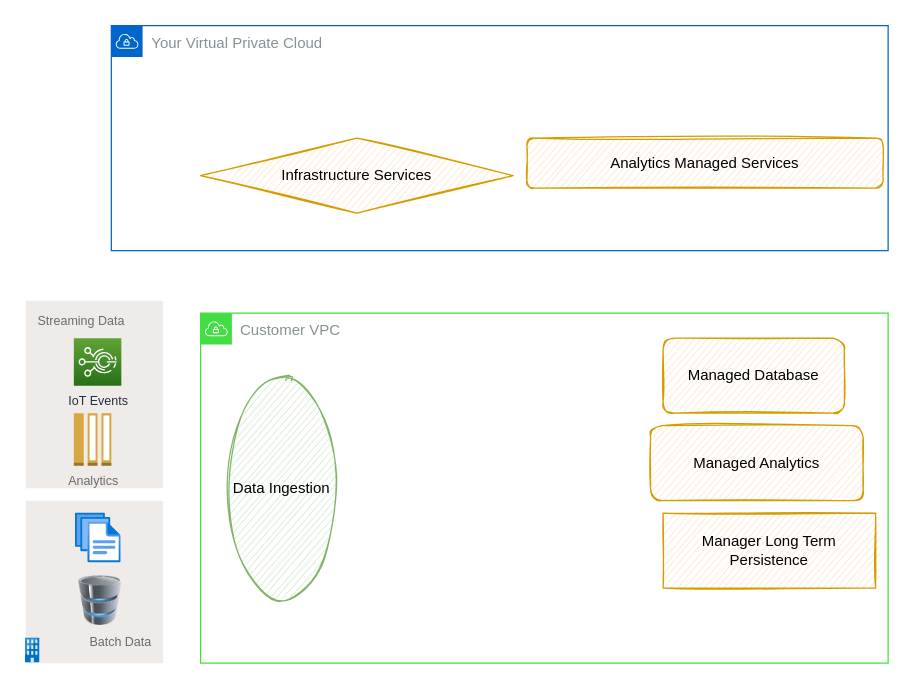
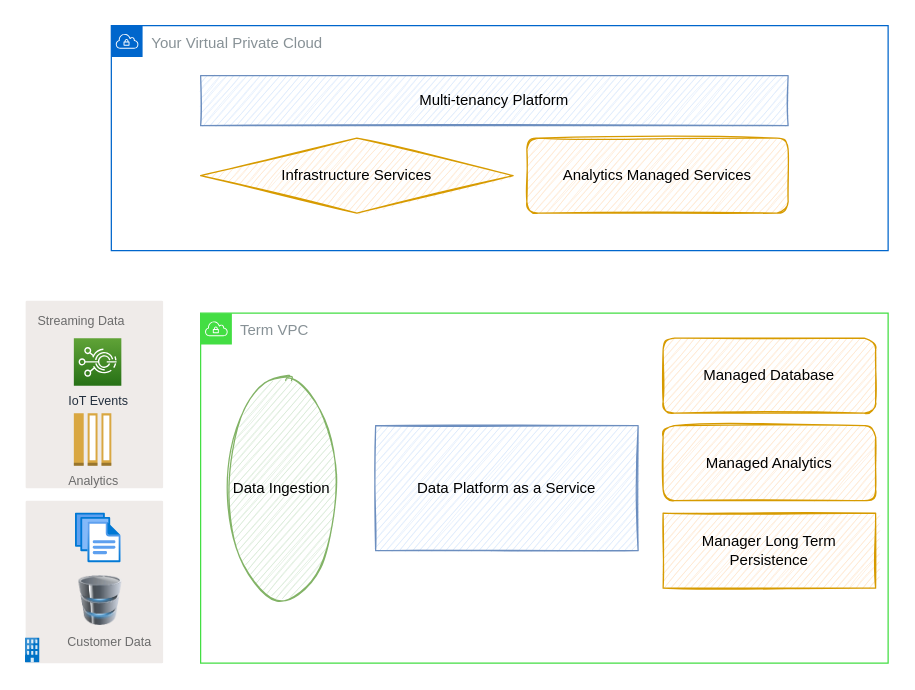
none -> (494, 101)
(705, 163) -> (658, 176)
(289, 331) -> (272, 331)
(754, 376) -> (769, 376)
(757, 463) -> (769, 463)
none -> (507, 488)
(118, 642) -> (108, 642)
